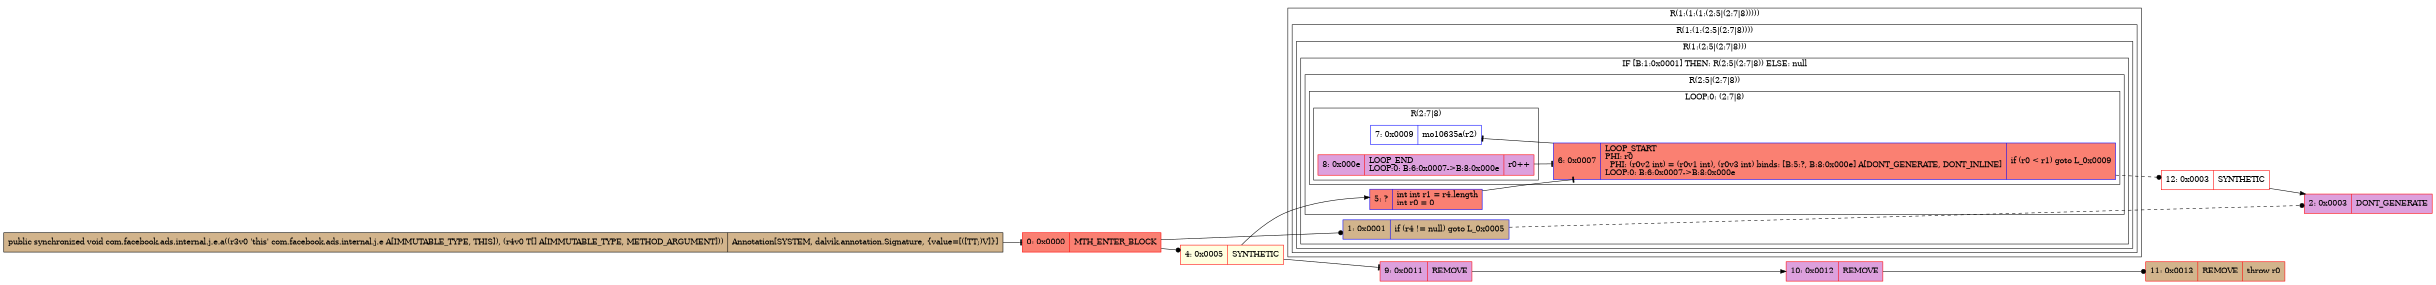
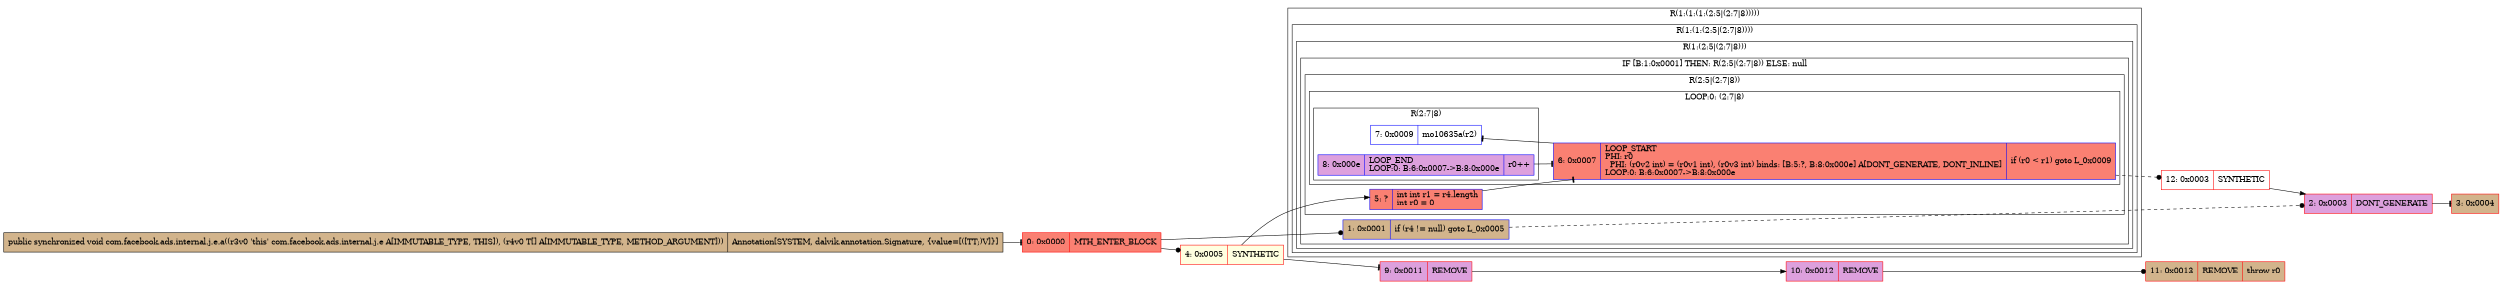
(1426, 165) -> (1426, 165)
none -> (2475, 204)
